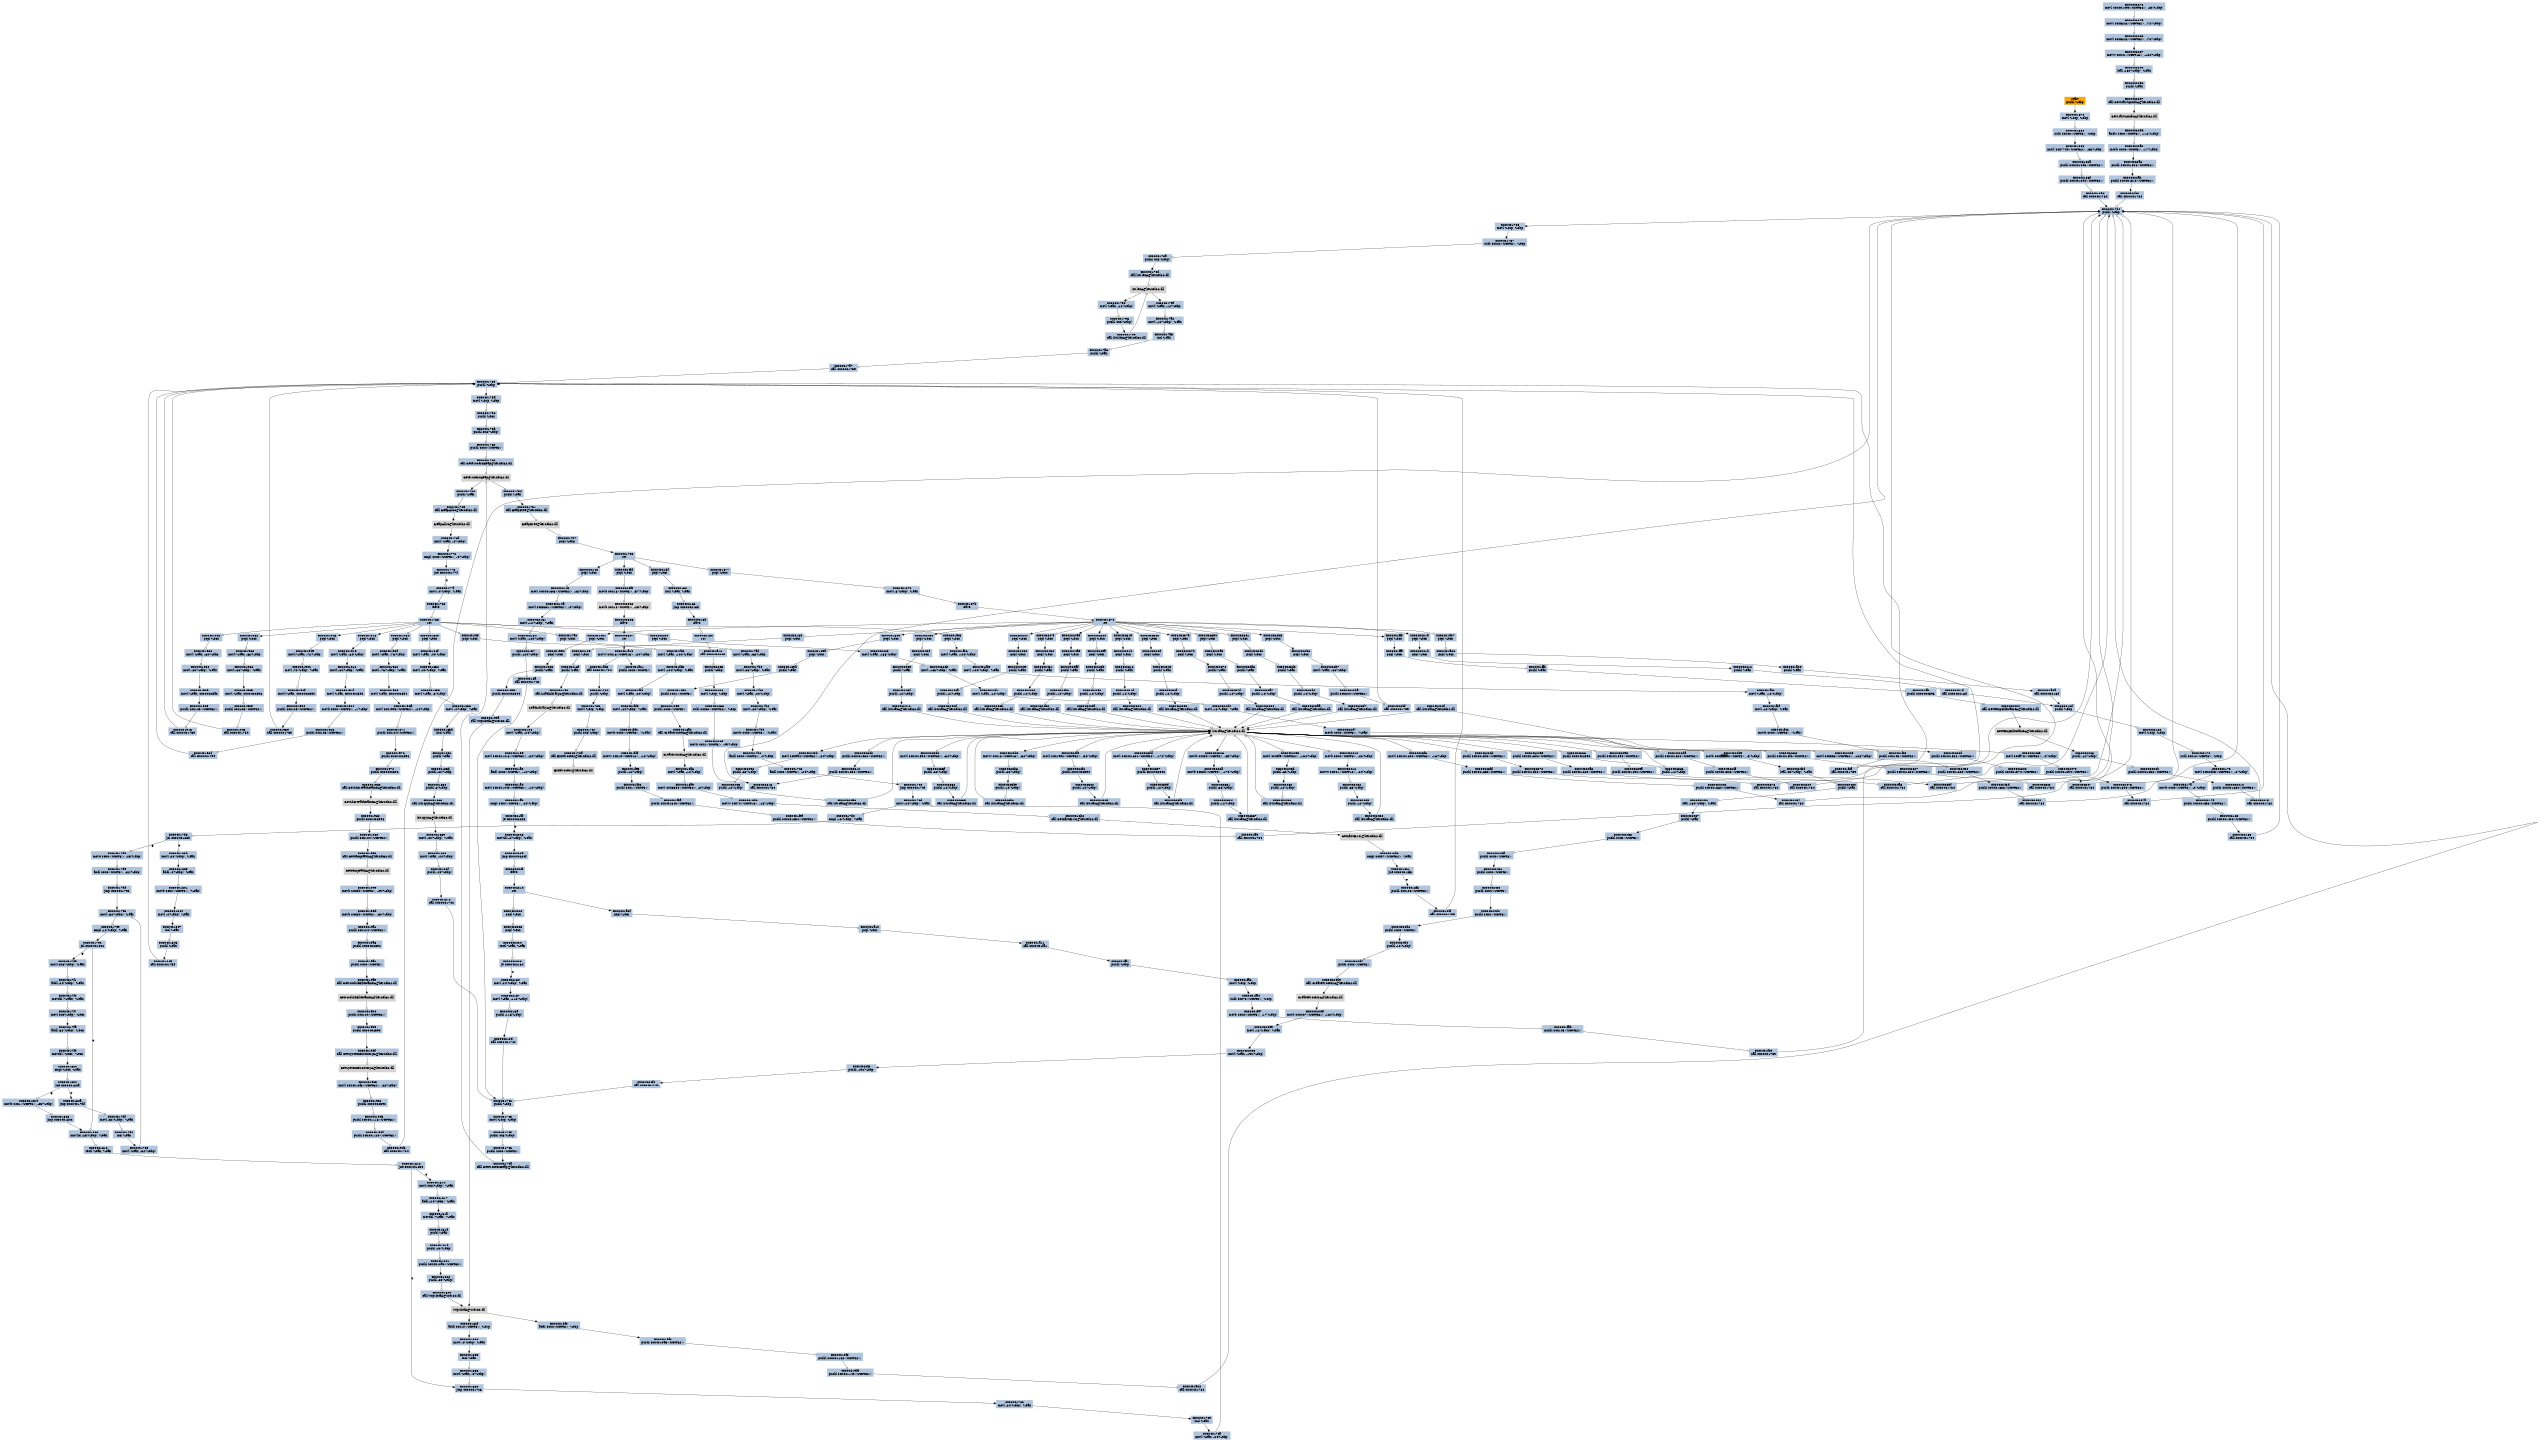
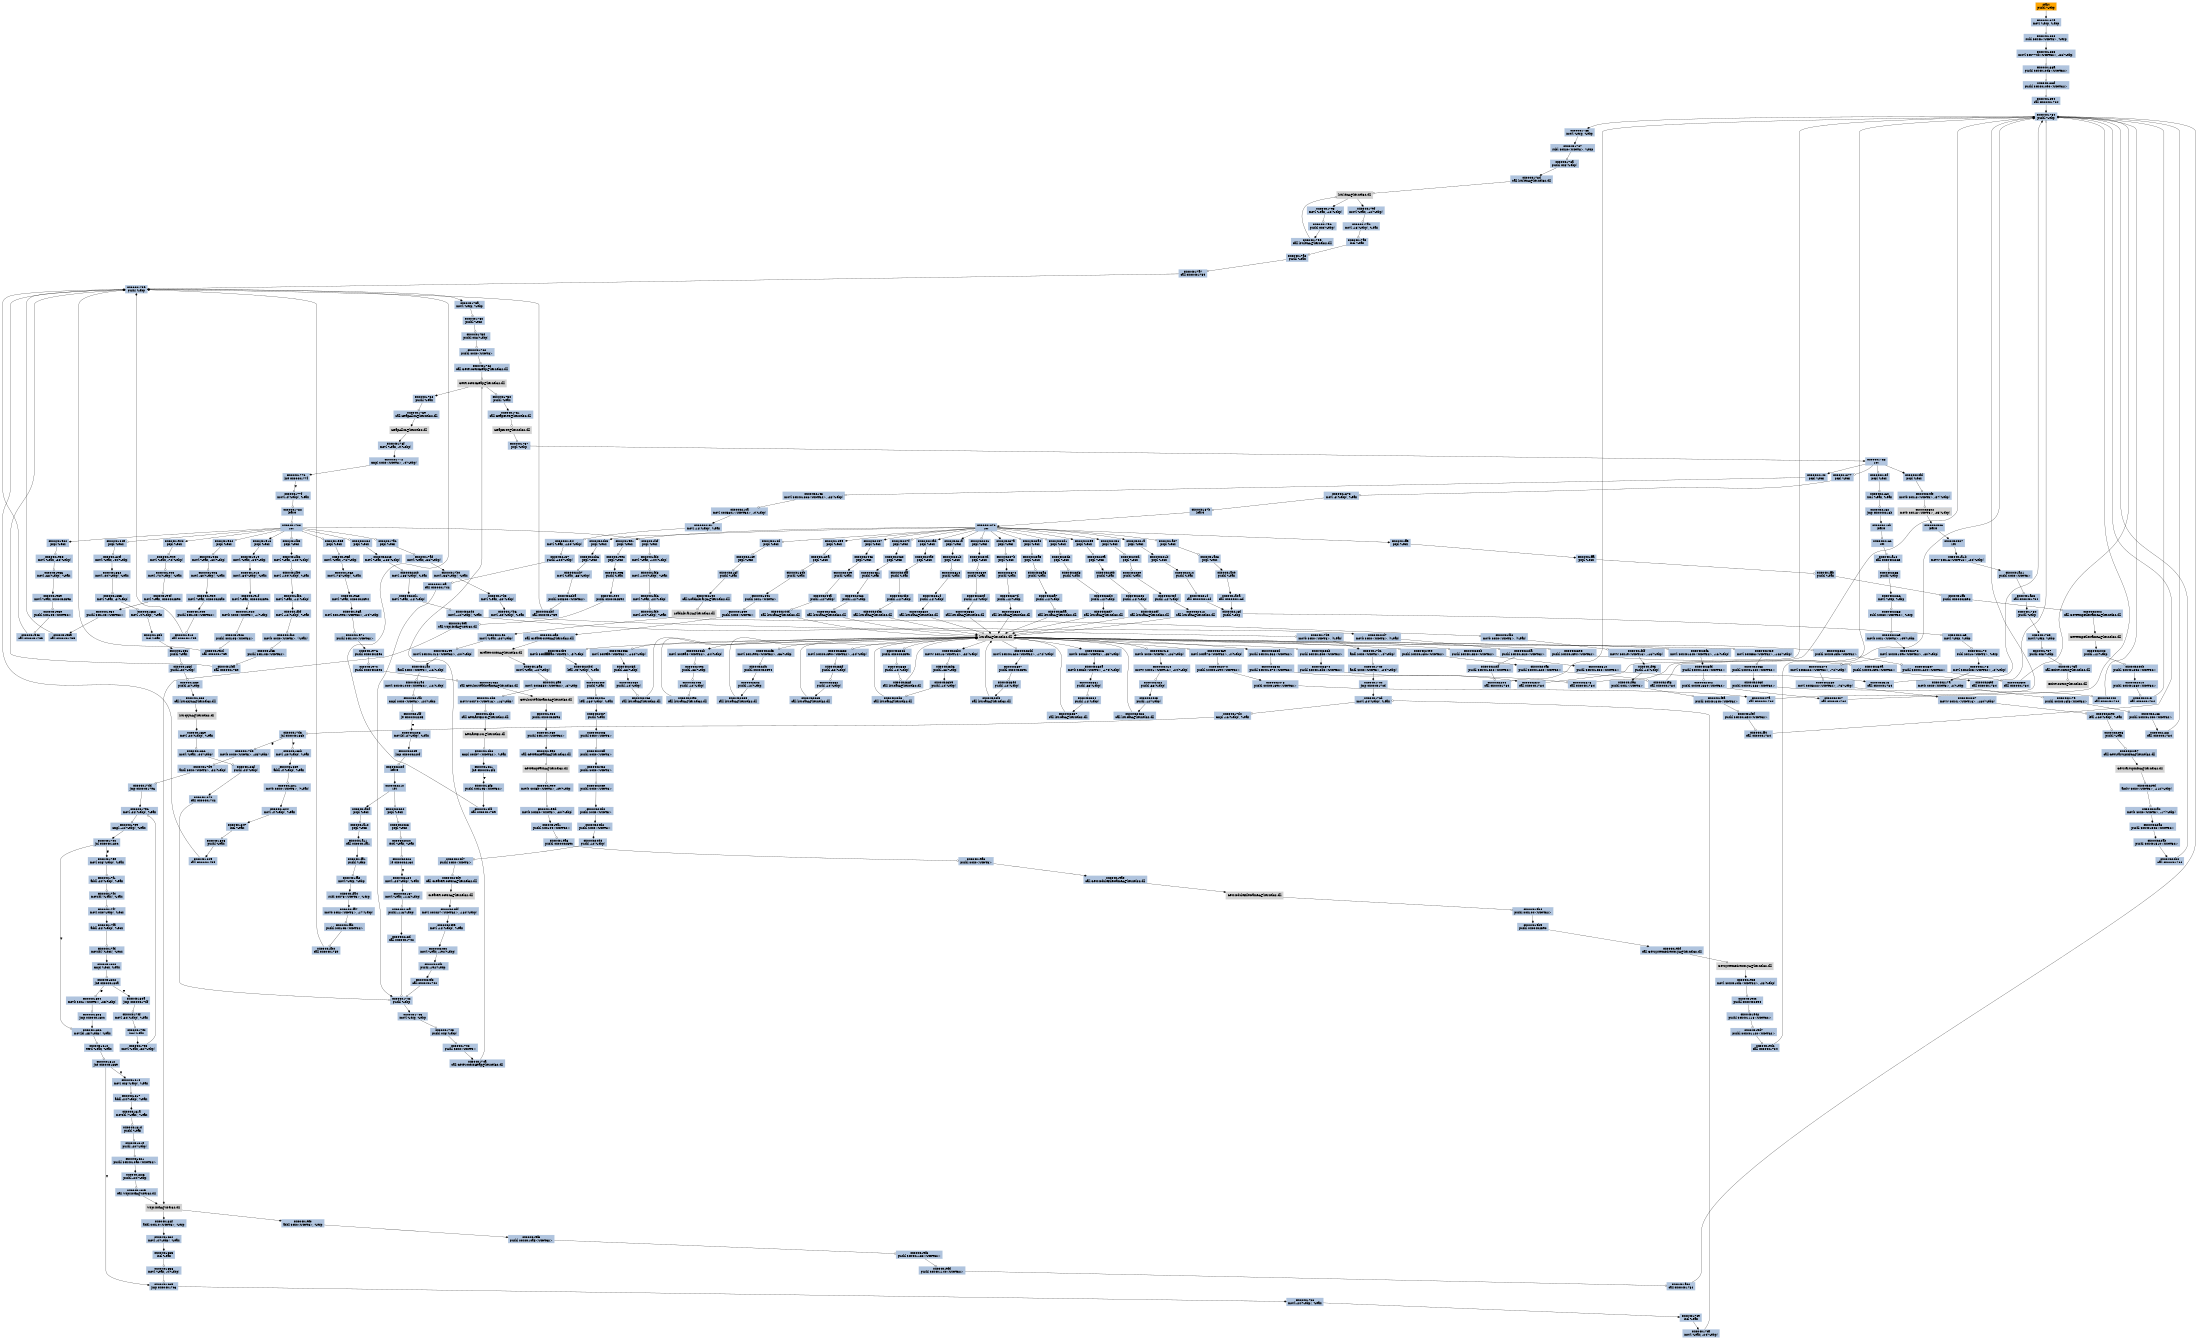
(612, 660) -> (2020, 585)
(1563, 731) -> (899, 676)
(717, 777) -> (1899, 644)
